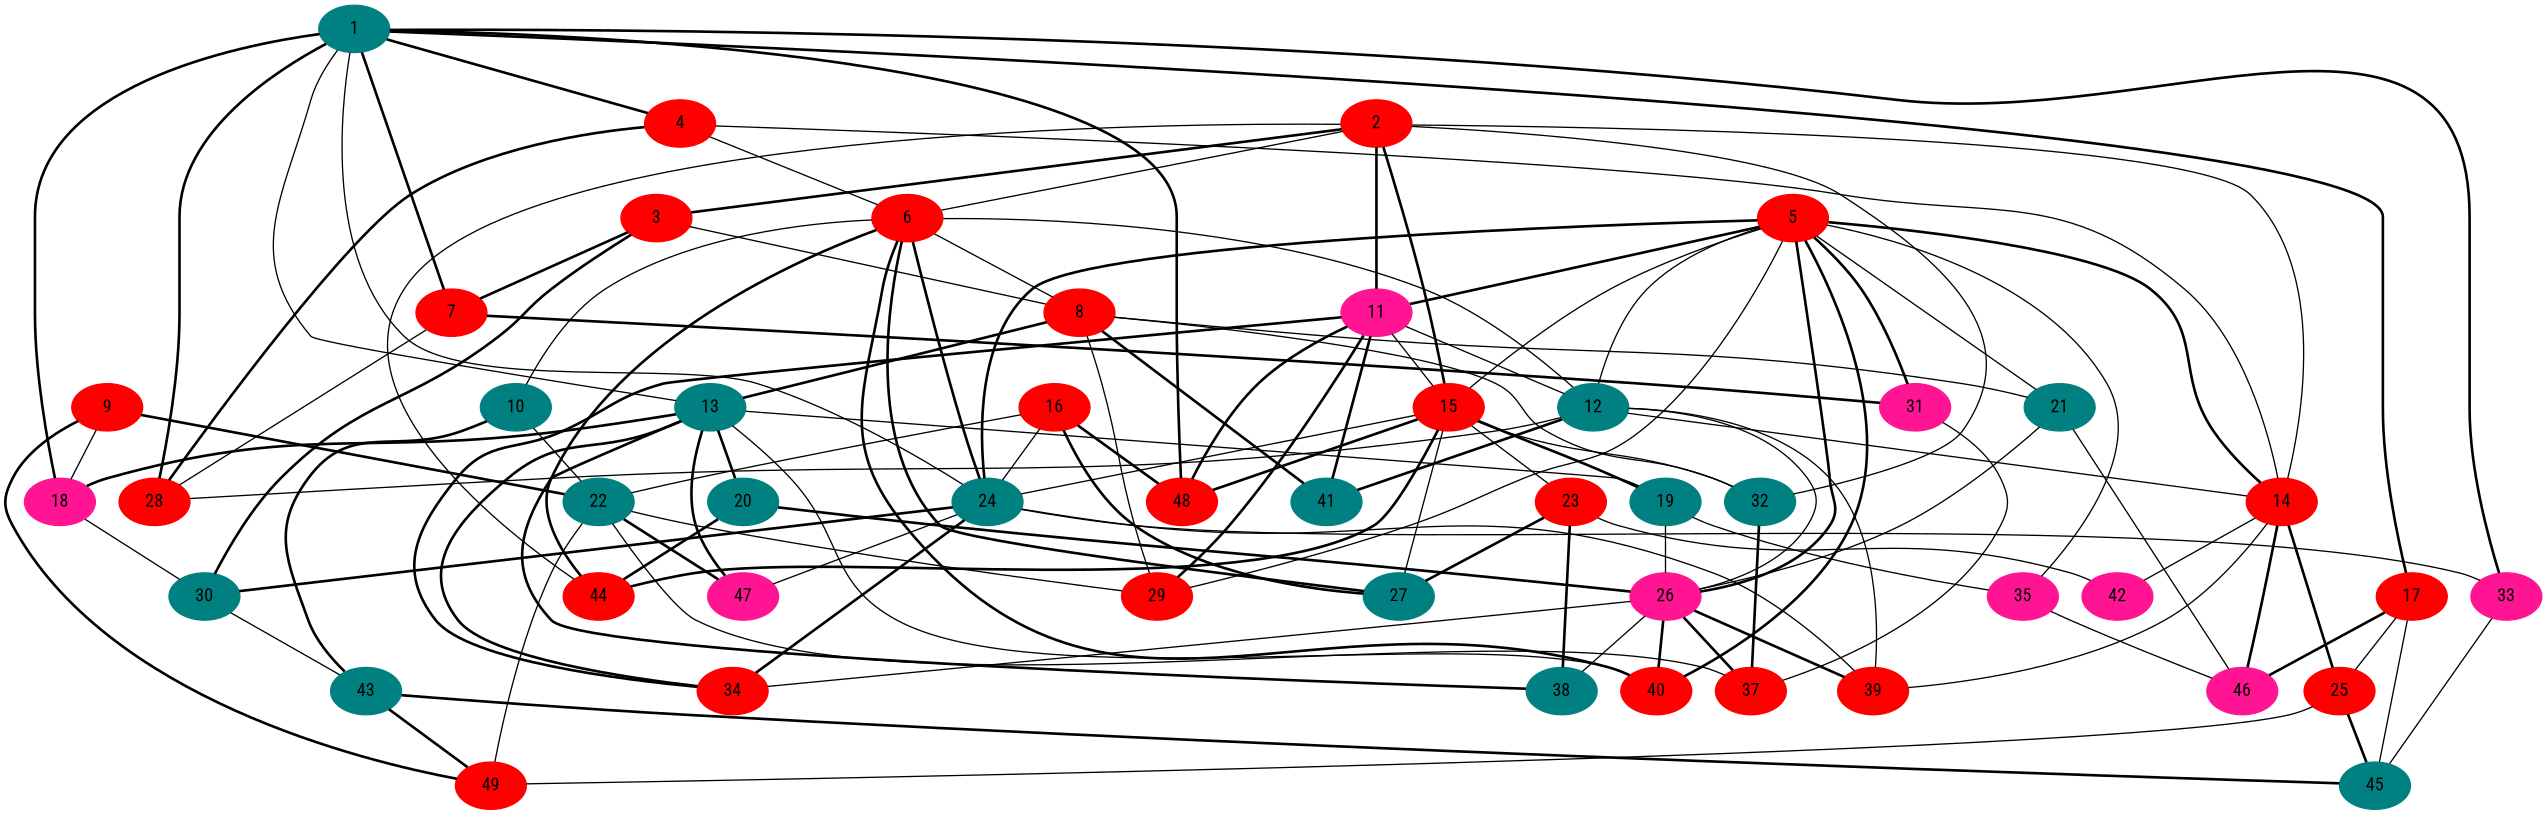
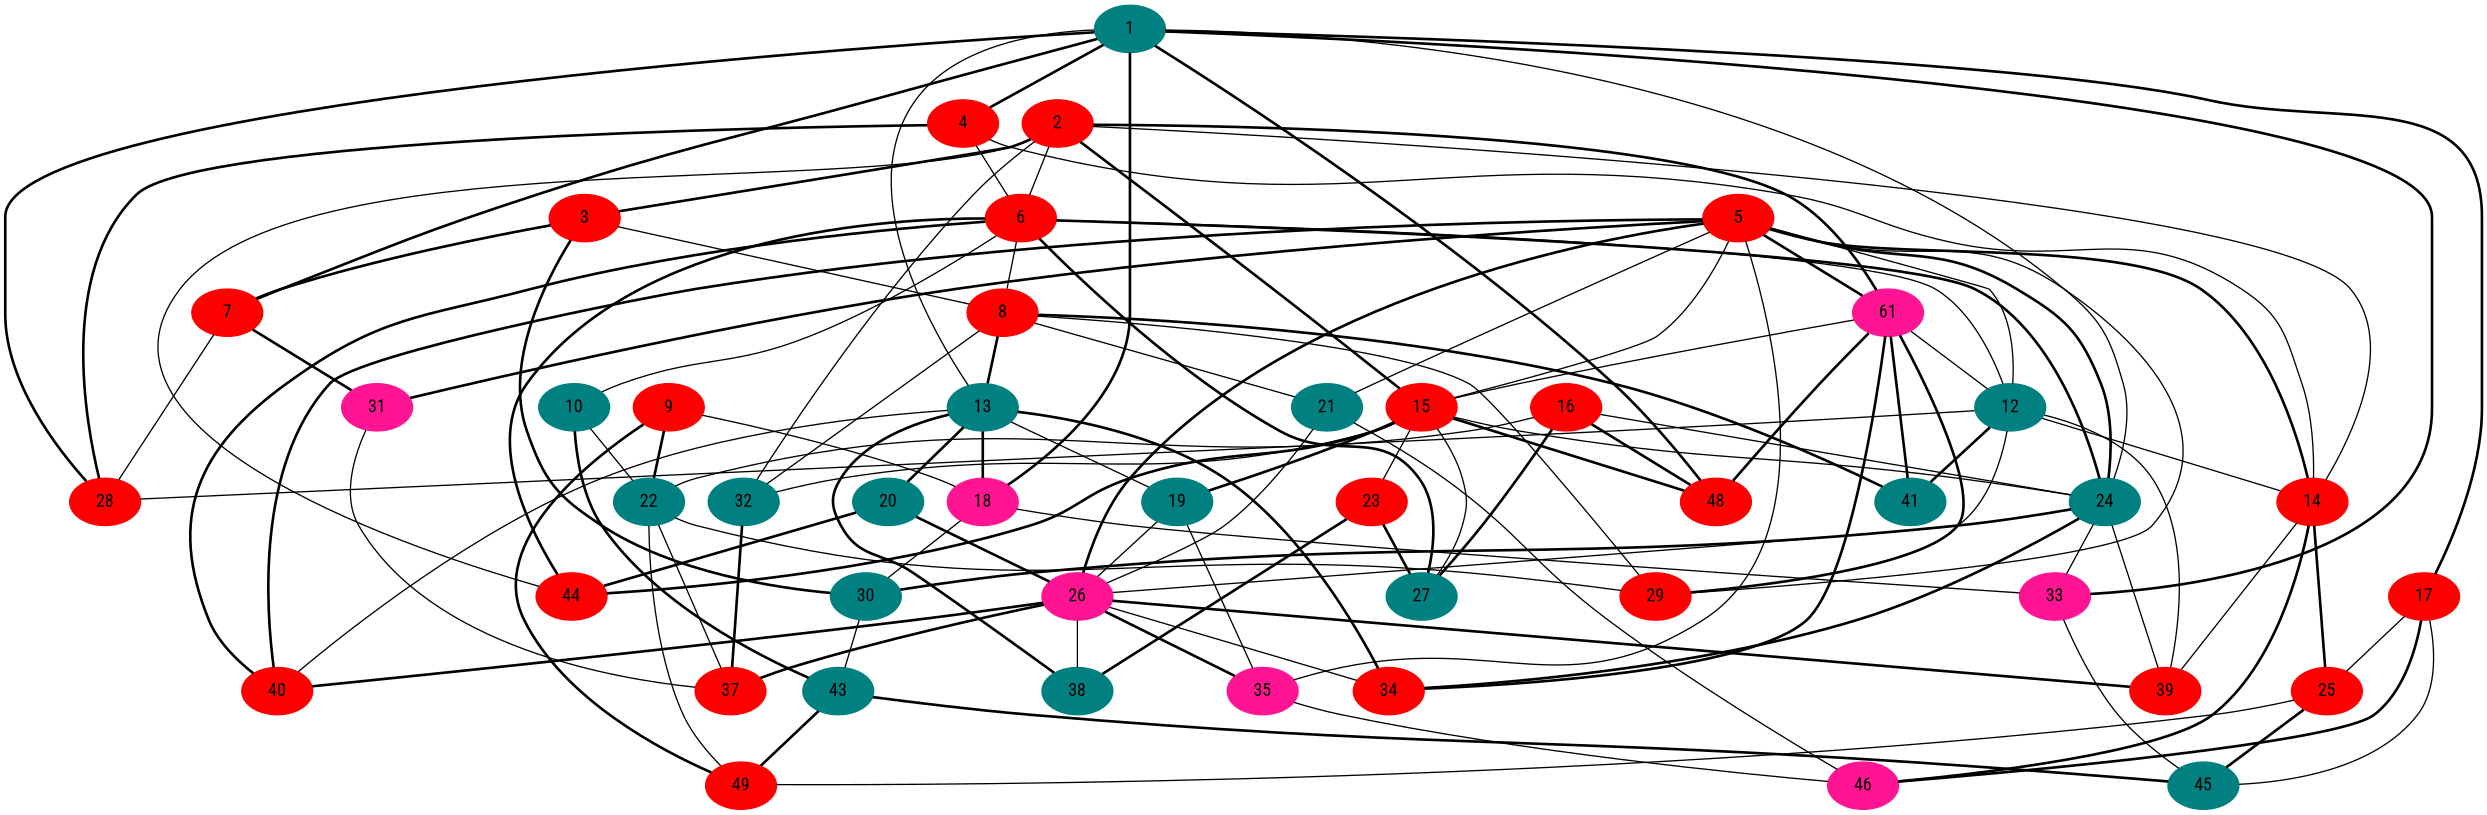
(1376, 313) -> (1888, 313)
none -> (1593, 564)
(743, 597) -> none
(2117, 597) -> none
none -> (1170, 644)
